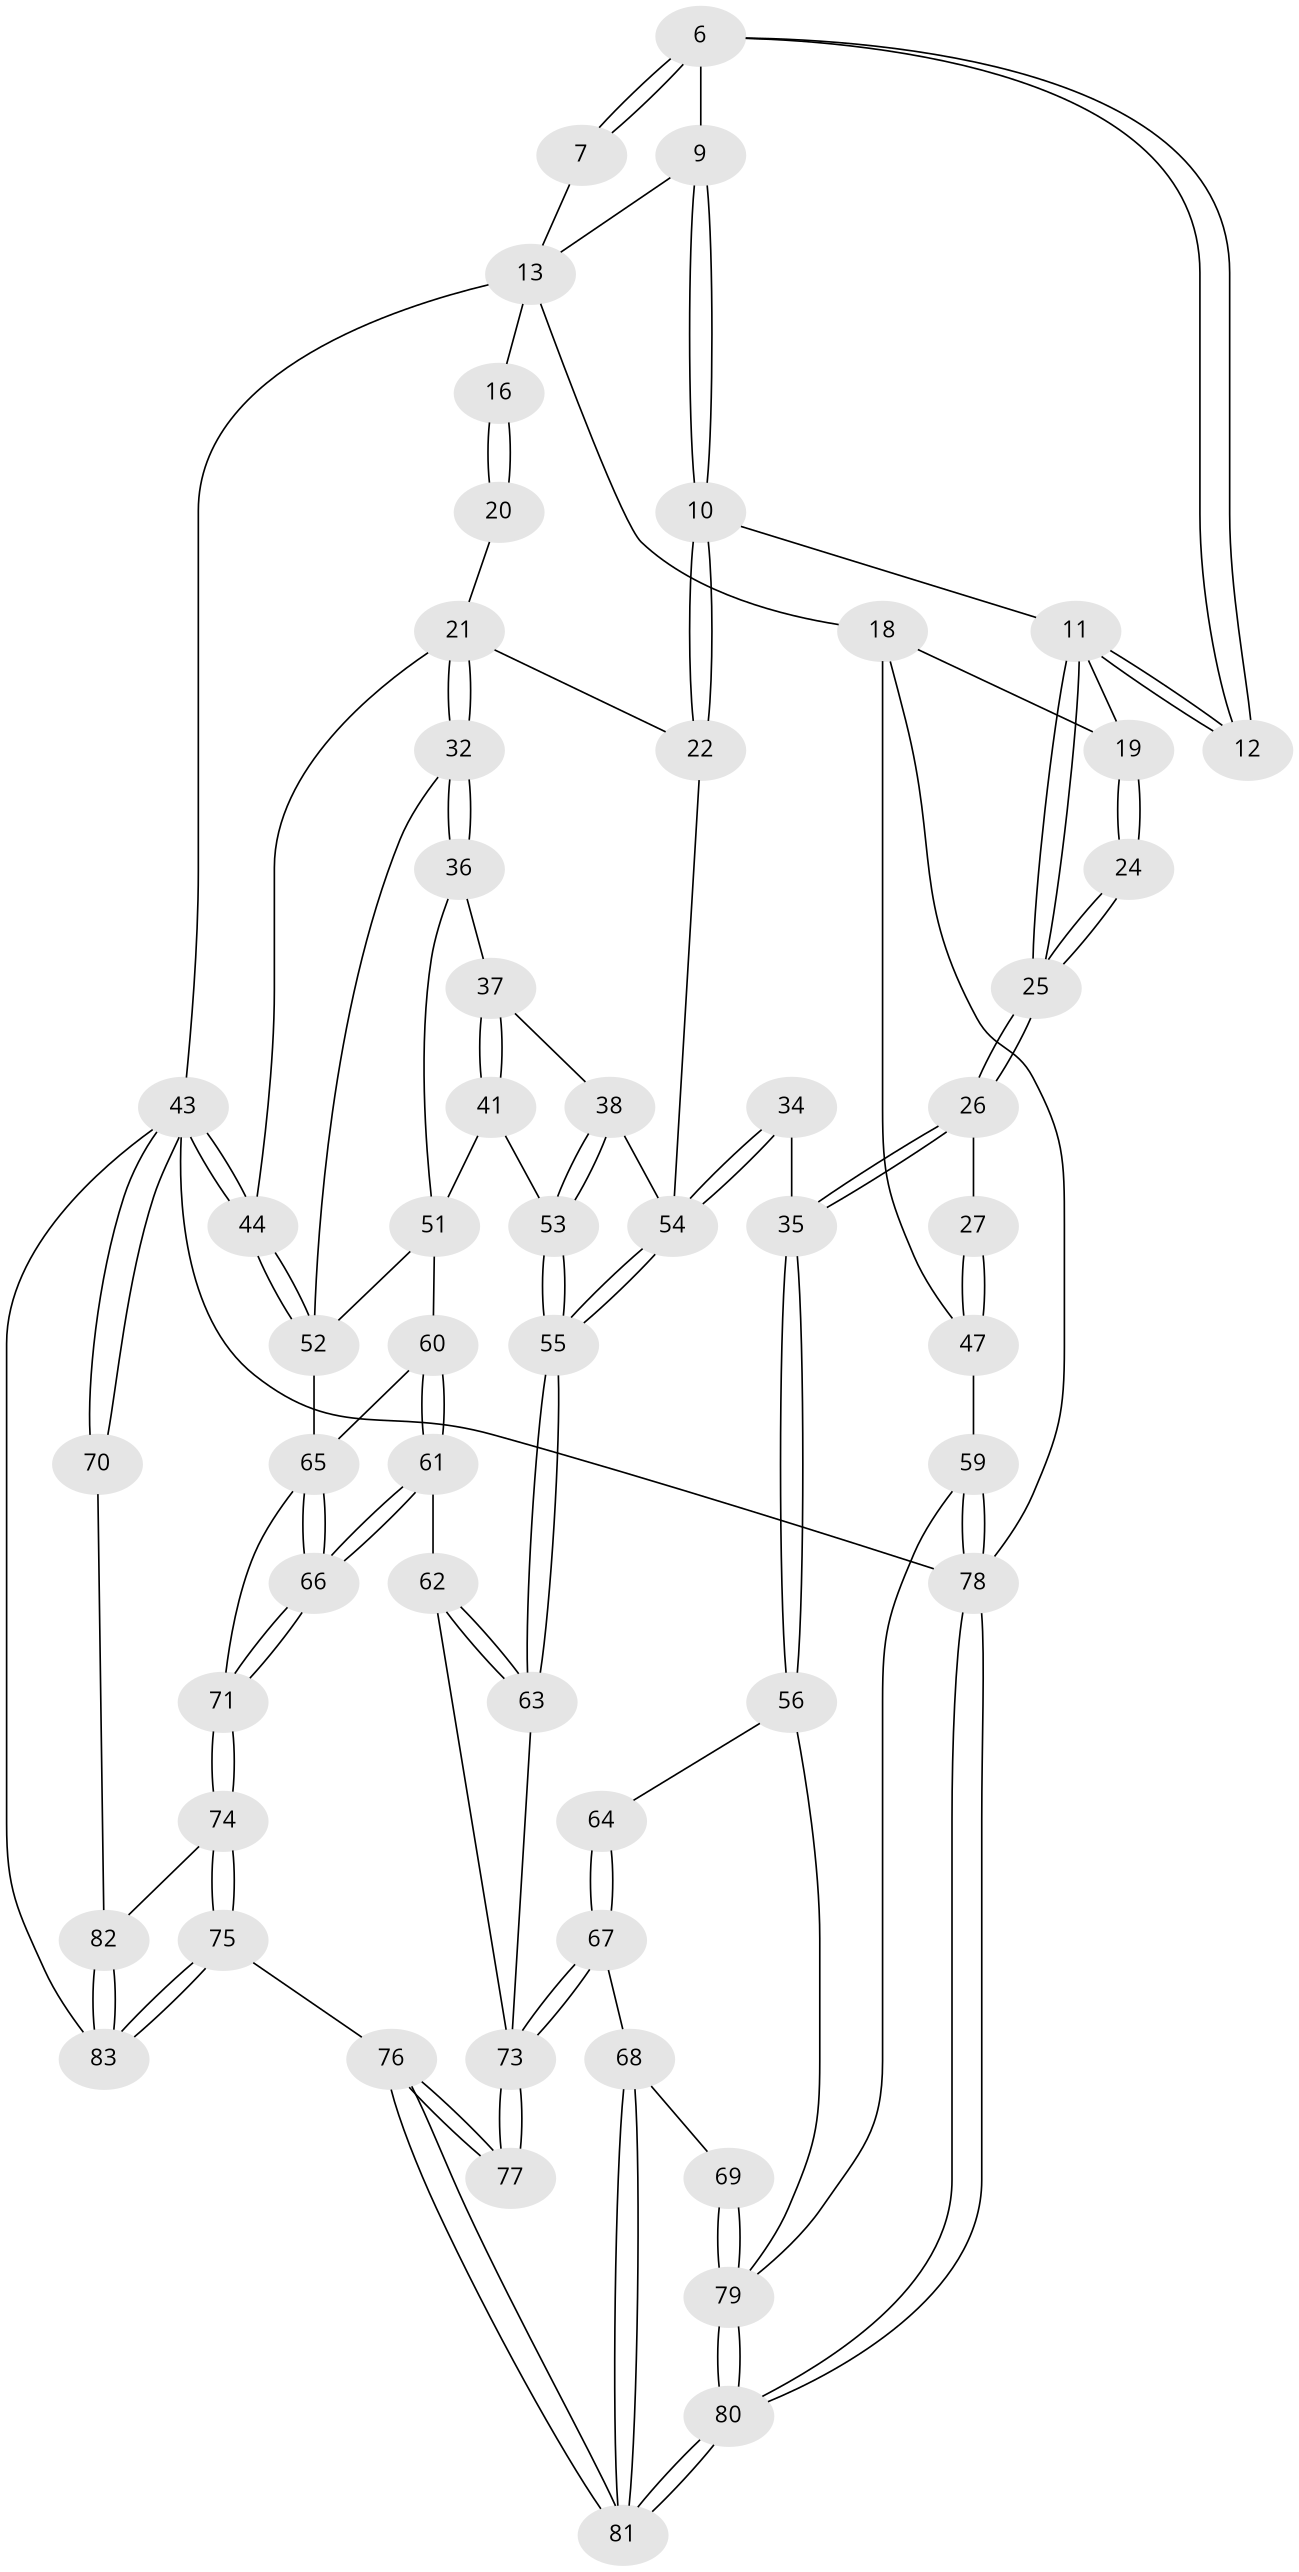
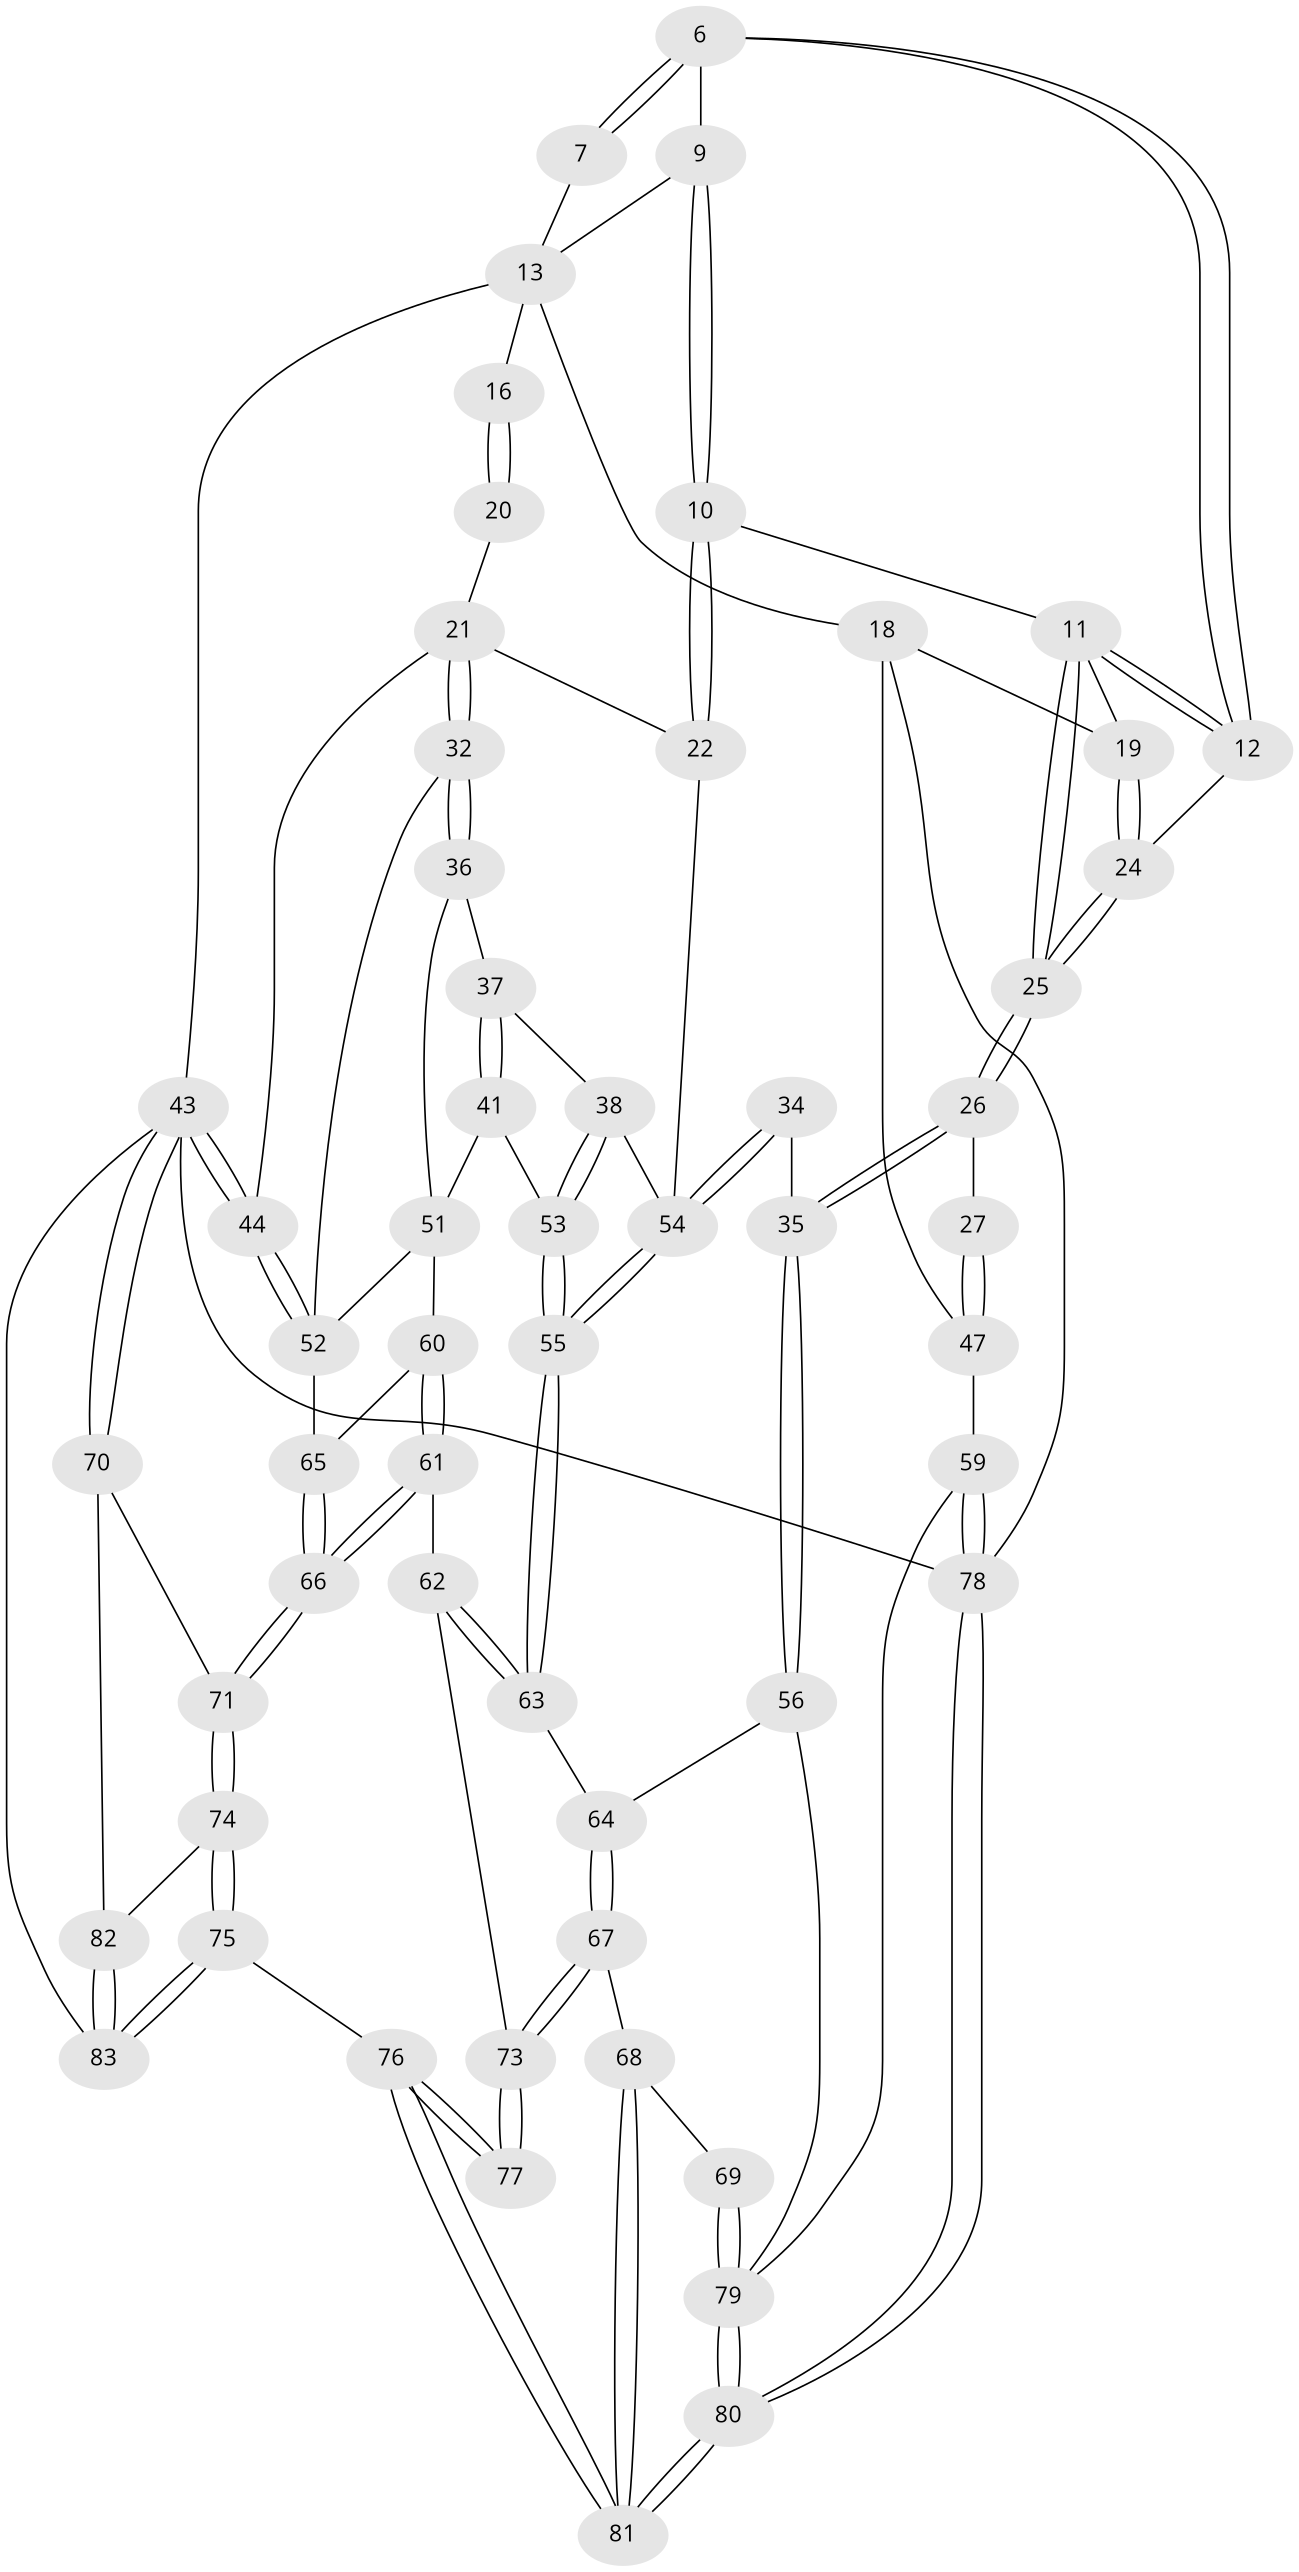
none -> (1189, 810)
(246, 1577) -> (160, 1584)
(521, 1881) -> (567, 1762)
